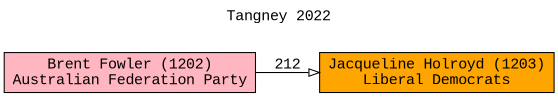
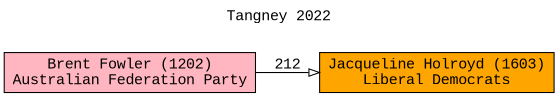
(437, 73) -> (437, 73)
